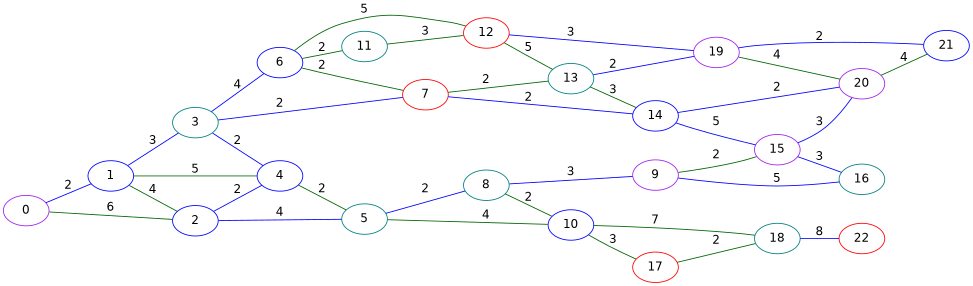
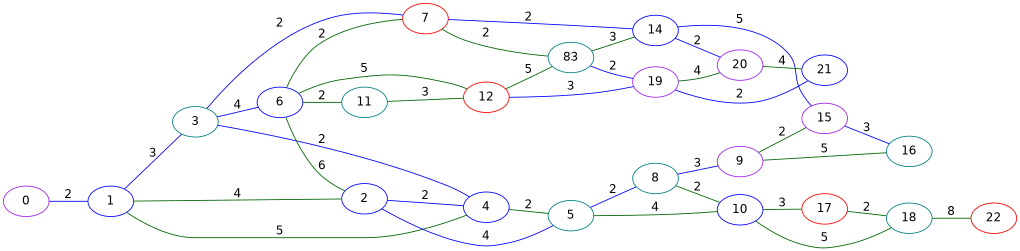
(571, 79) -> (571, 58)
(829, 125) -> none
(759, 185) -> (825, 156)
(111, 216) -> (308, 160)
(656, 220) -> (825, 238)
(820, 239) -> (952, 218)
